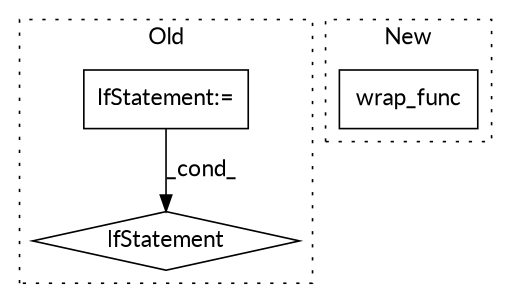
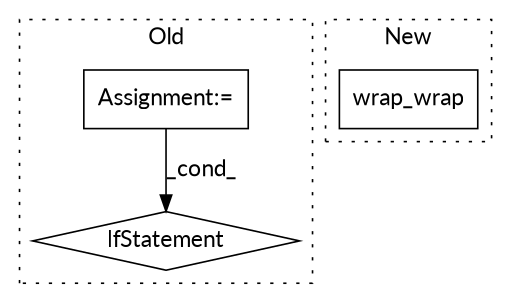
(166, 99) -> (166, 99)
(409, 99) -> (409, 99)
